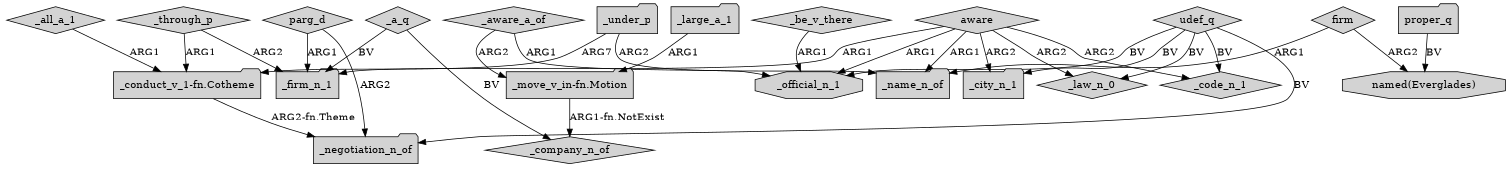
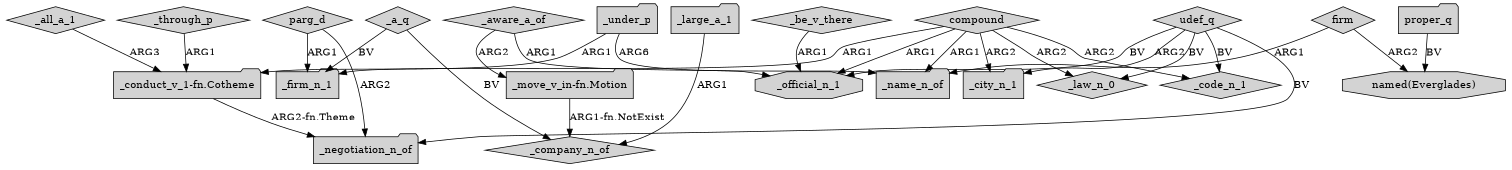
(977, 20) -> (977, 20)
(238, 49) -> none
(145, 53) -> (145, 53)
(597, 53) -> (597, 53)
(634, 53) -> (634, 53)
(1170, 53) -> (1170, 53)
(659, 54) -> (685, 103)
